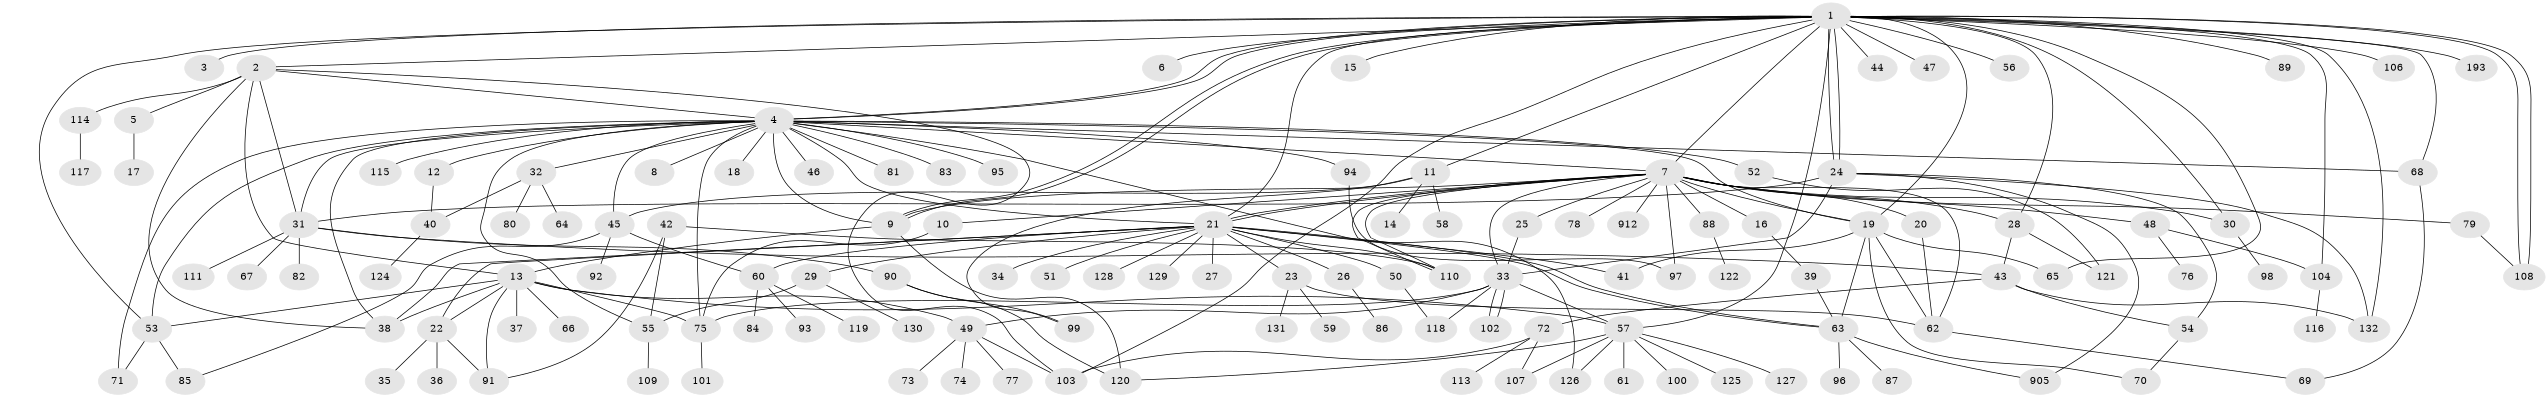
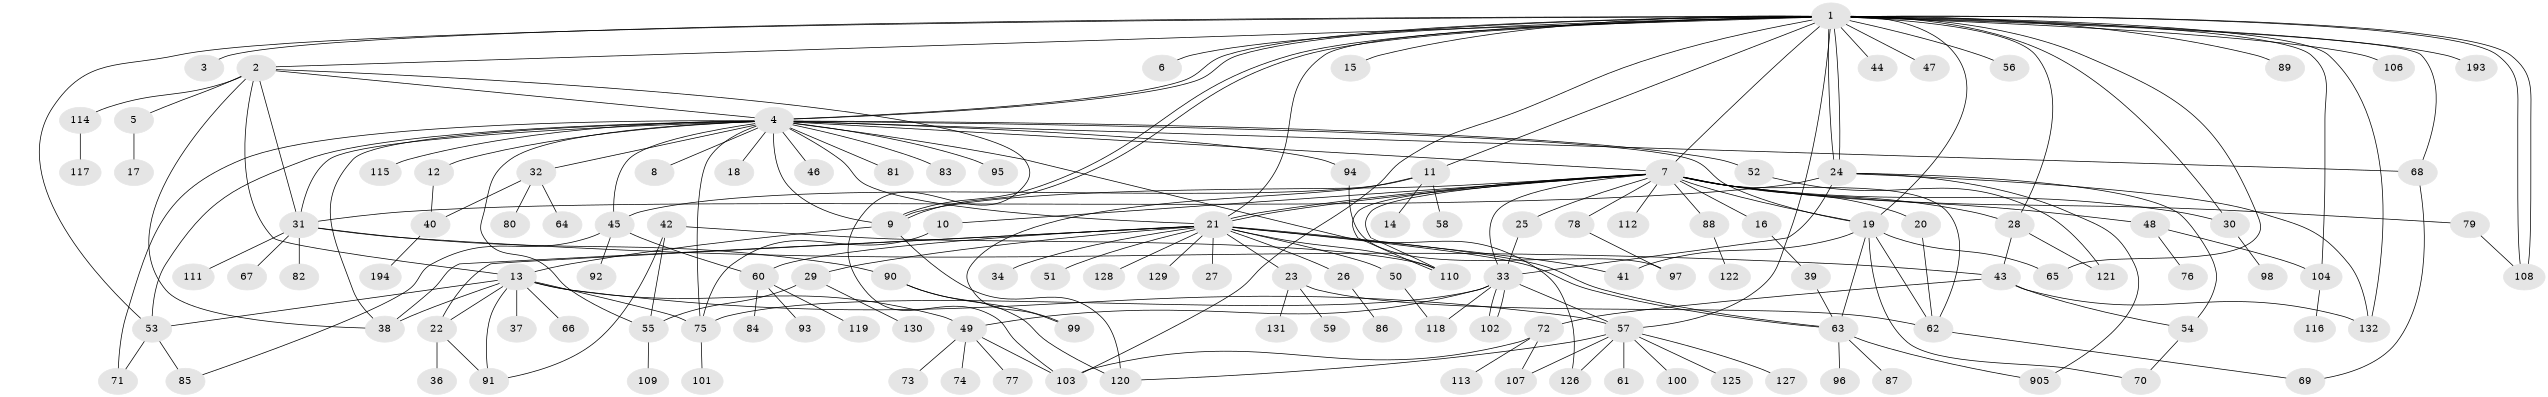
(1628, 225) -> (1628, 225)
(1671, 225) -> (1625, 251)
(380, 277) -> (380, 277)
(385, 381) -> none
